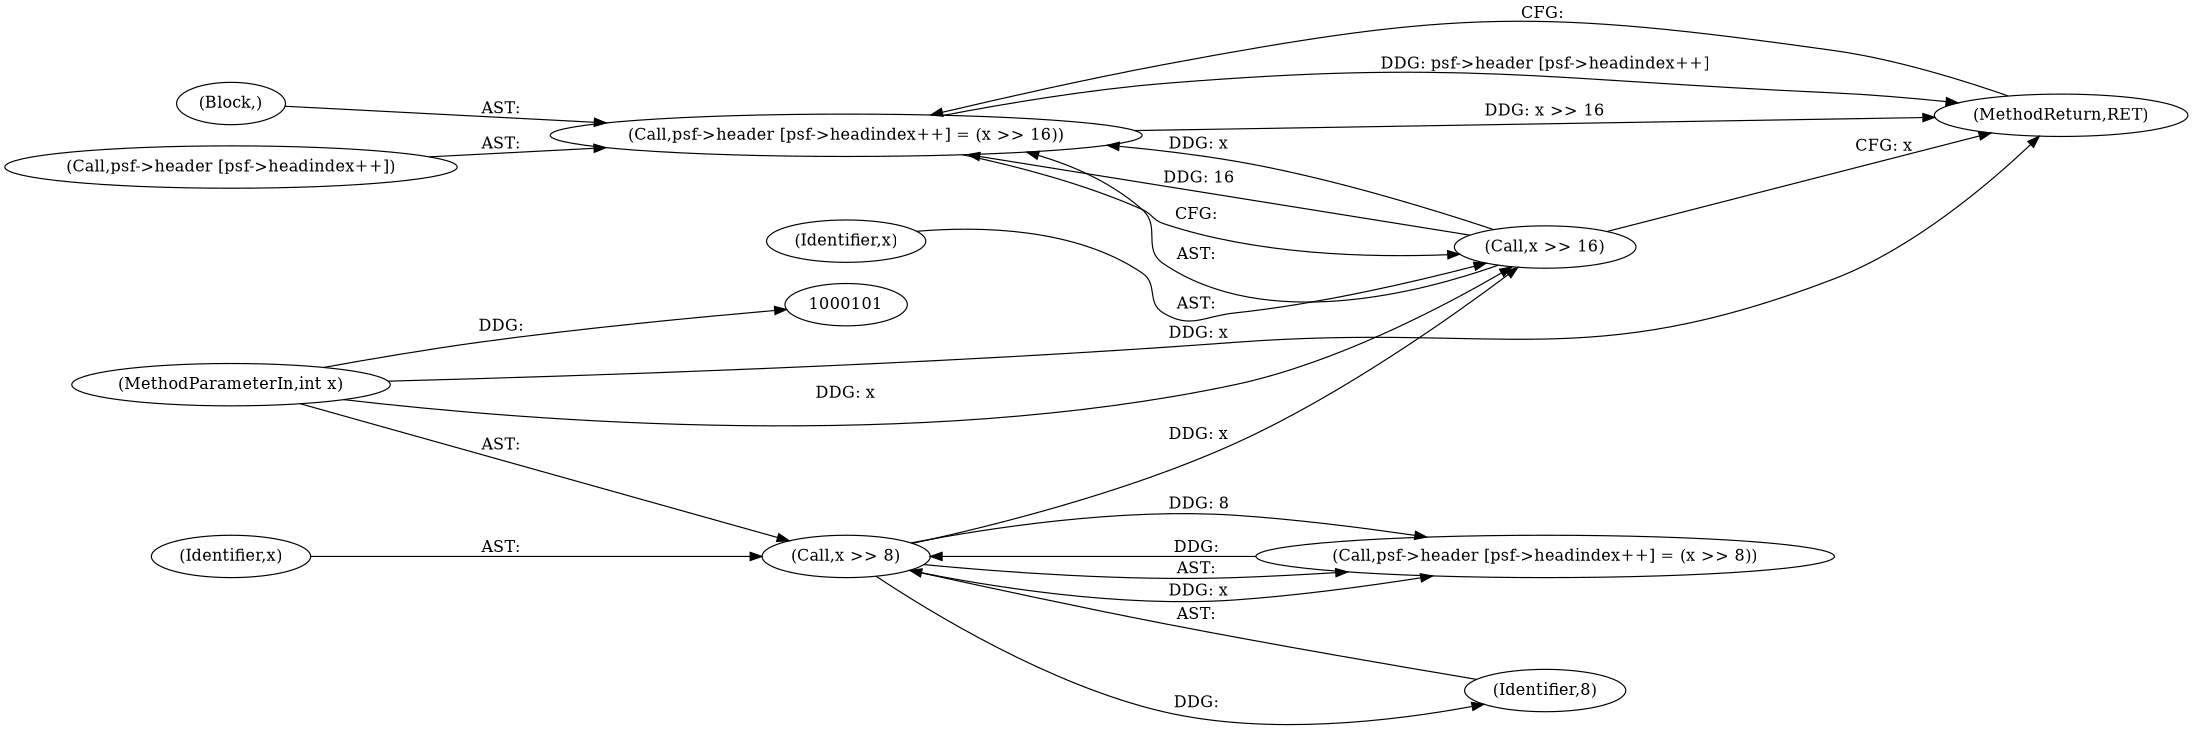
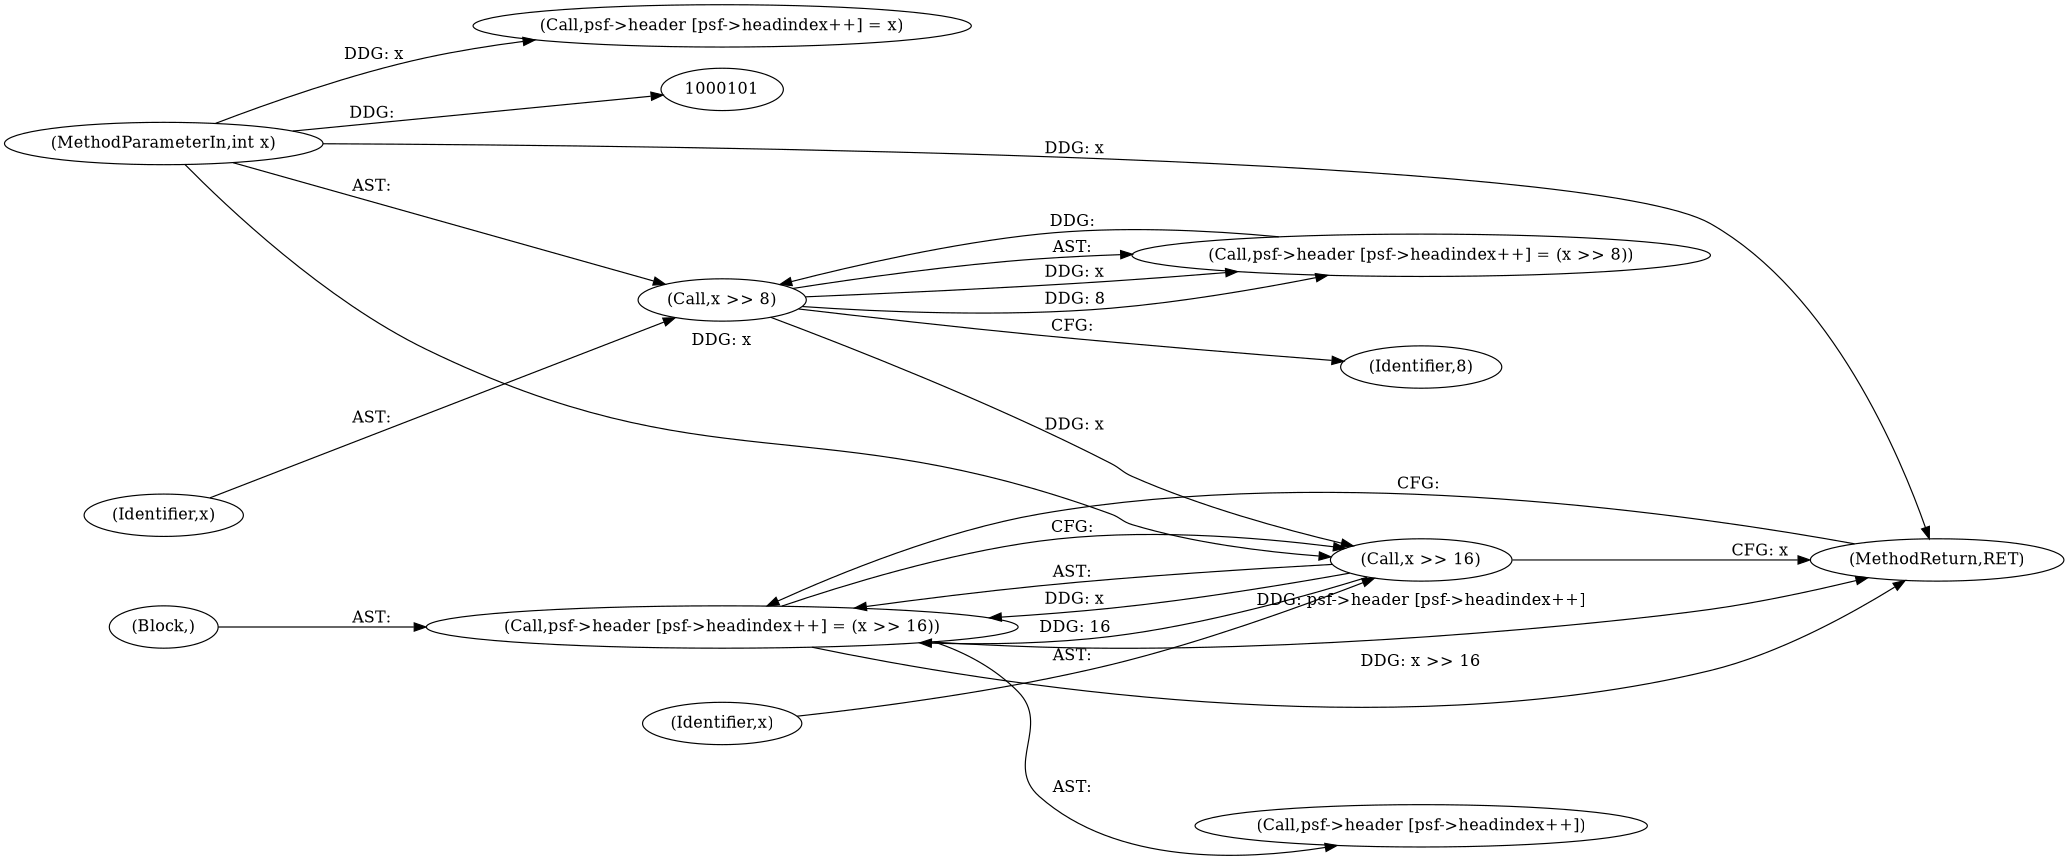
none -> (722, 26)
(512, 153) -> (1076, 821)
(1198, 630) -> none
(1199, 703) -> (1075, 326)
